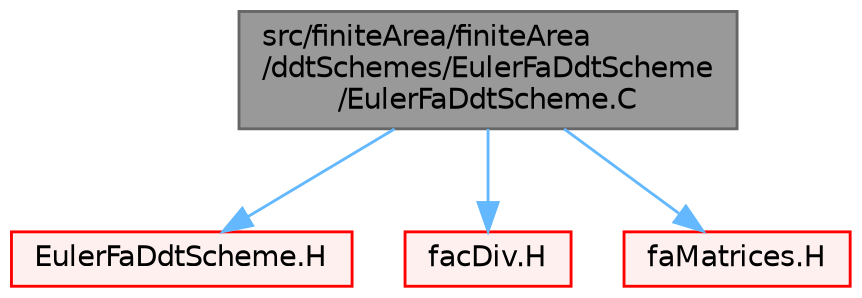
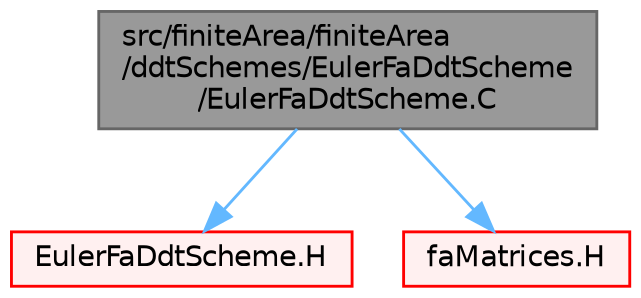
(488, 259) -> none
